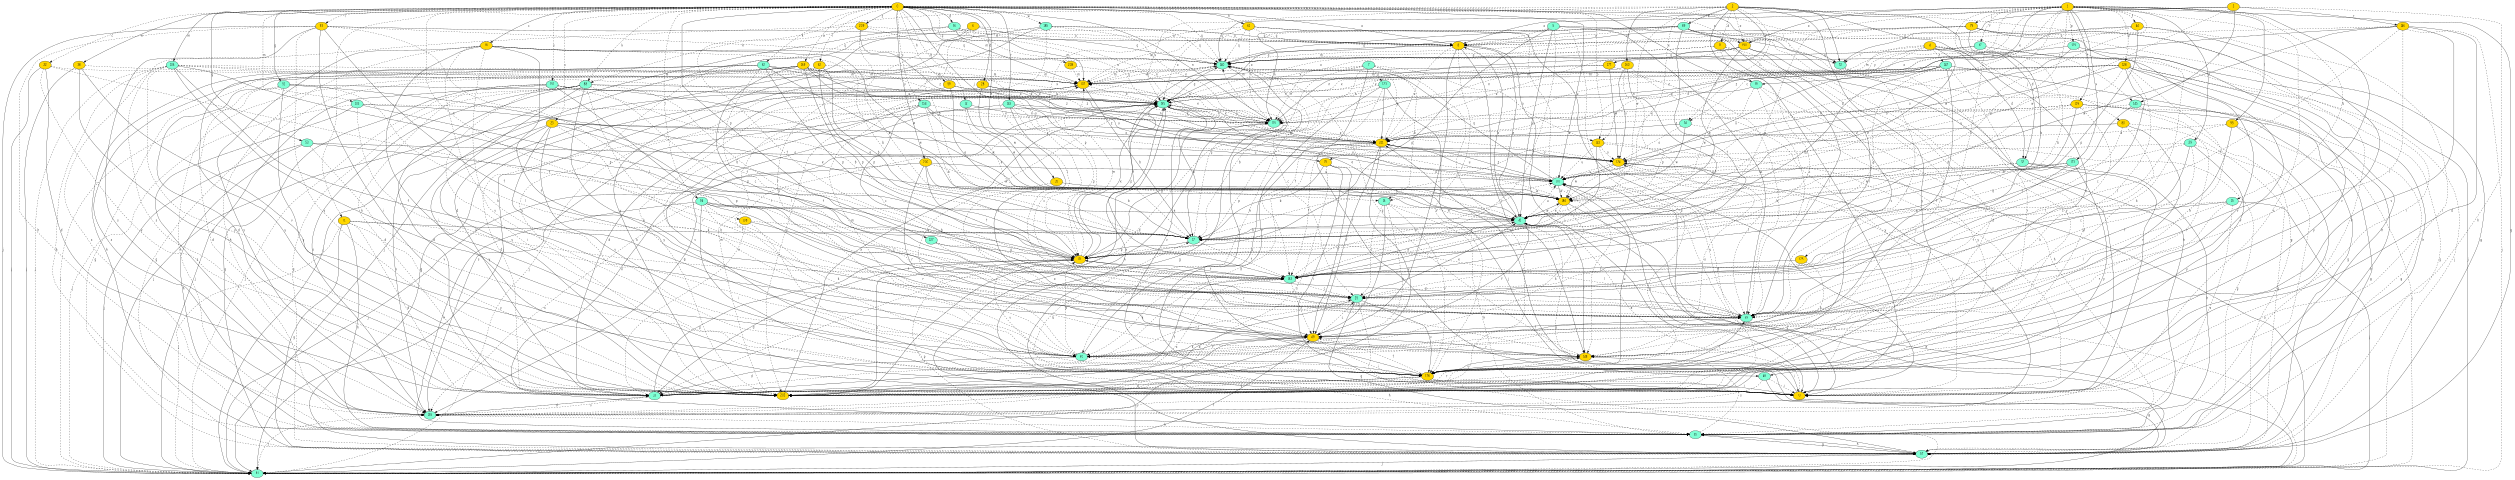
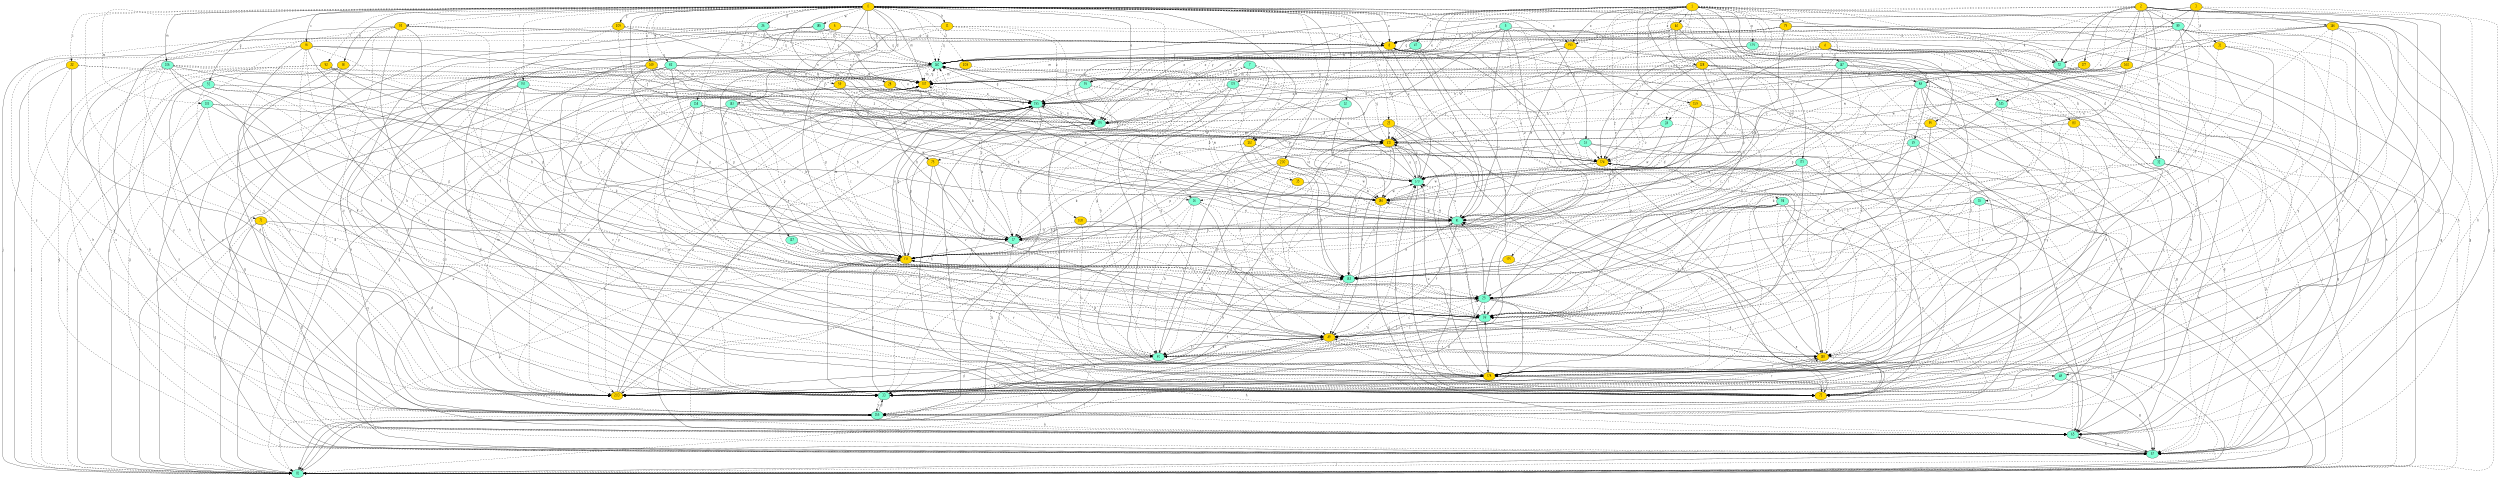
(1061, 63) -> (813, 129)
(1713, 109) -> (1575, 202)
